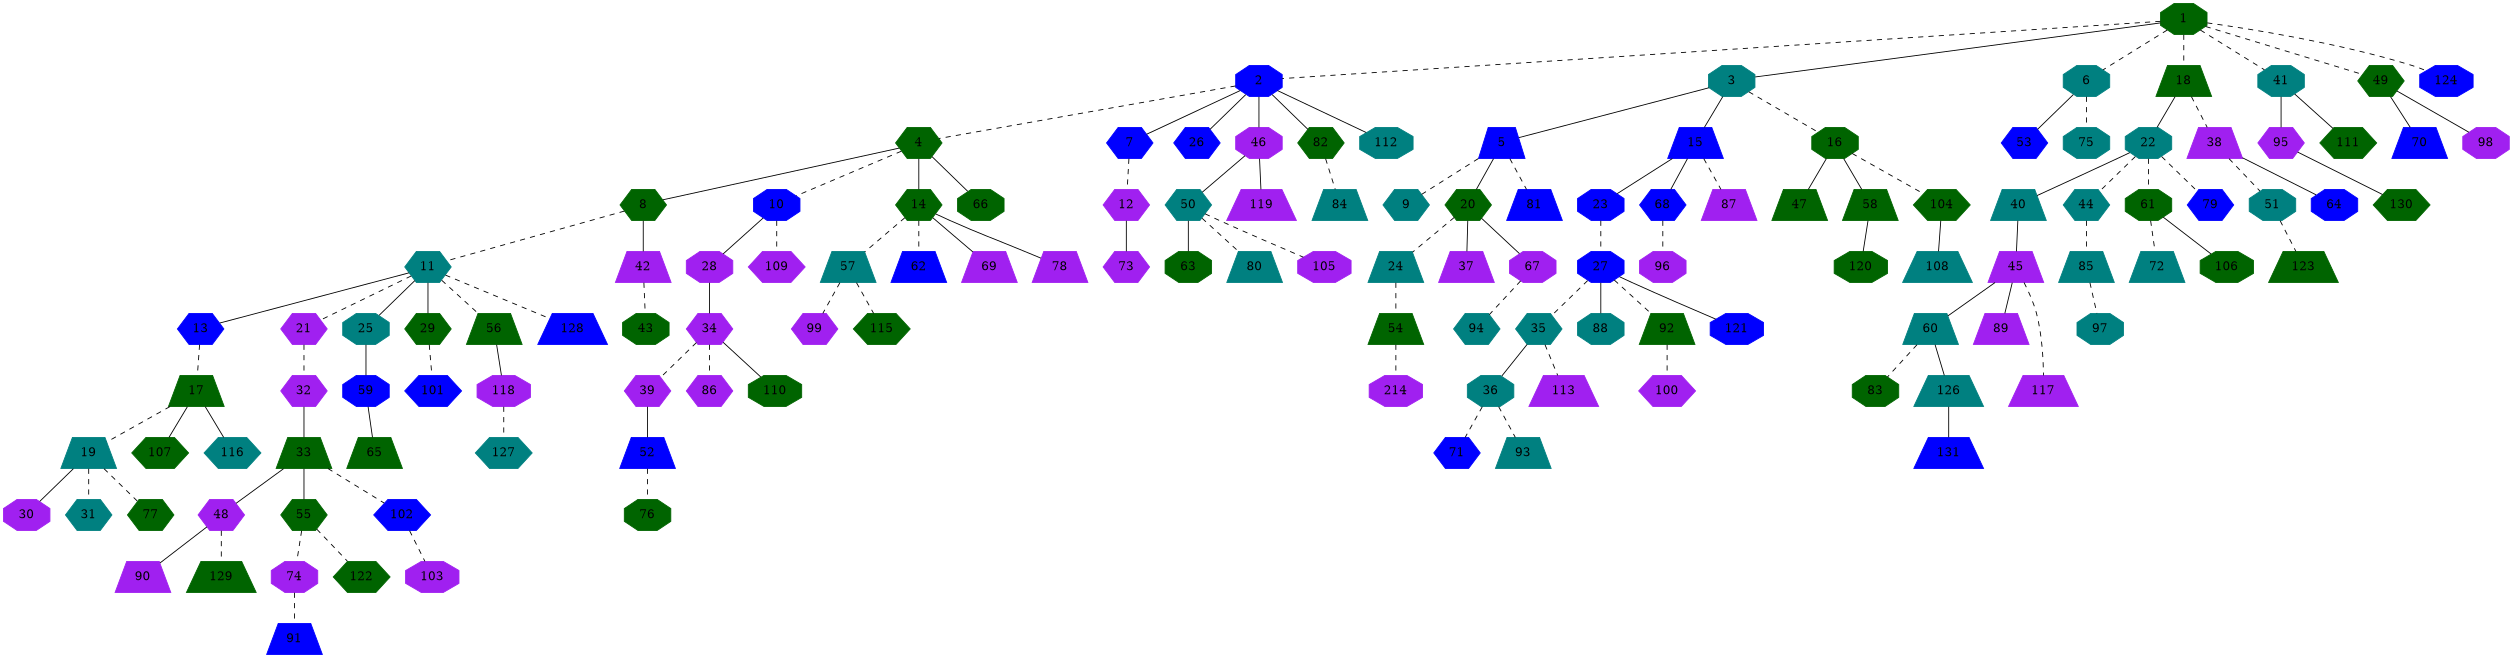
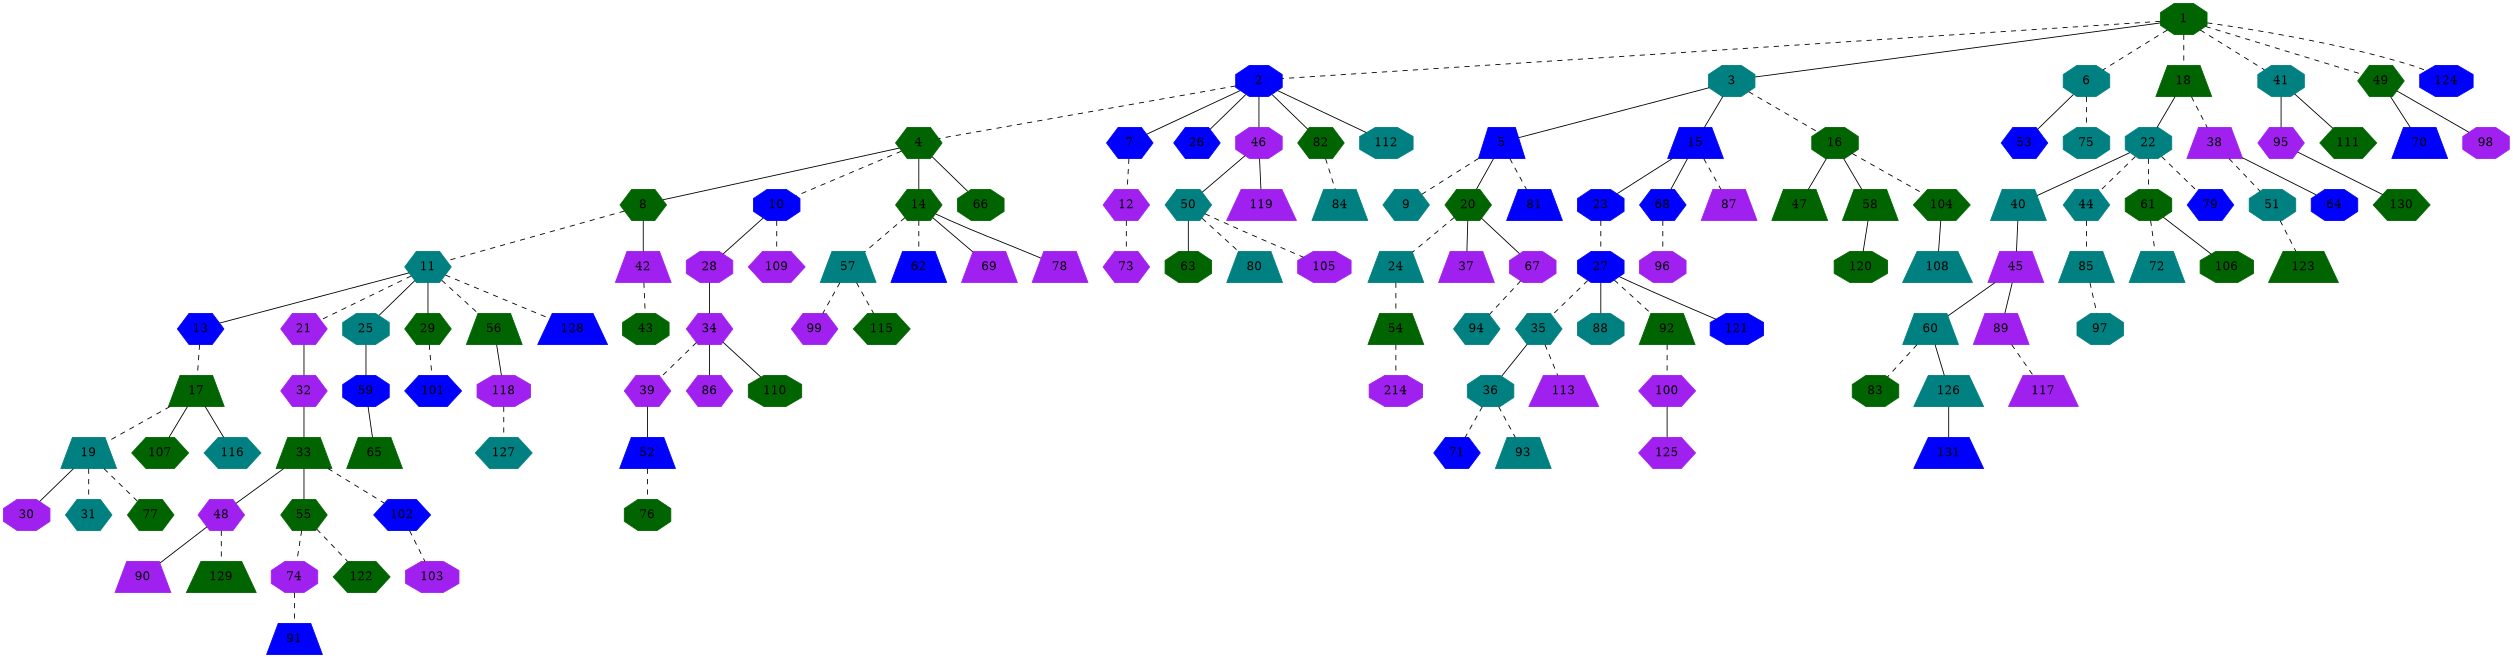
(1126, 236) -> (1126, 236)
(2040, 328) -> (2022, 360)
(304, 360) -> (304, 360)
(710, 360) -> (710, 360)
none -> (1667, 453)
